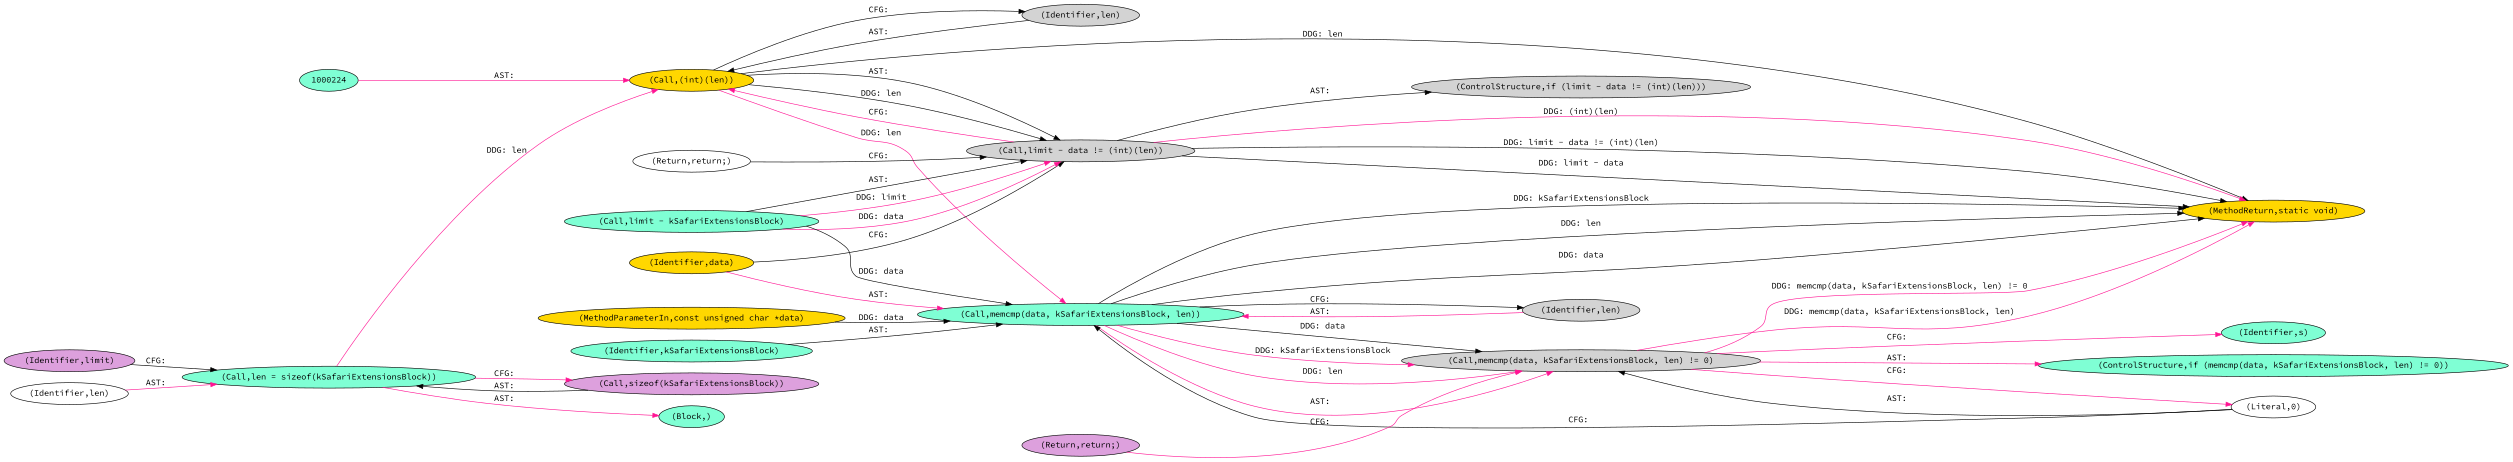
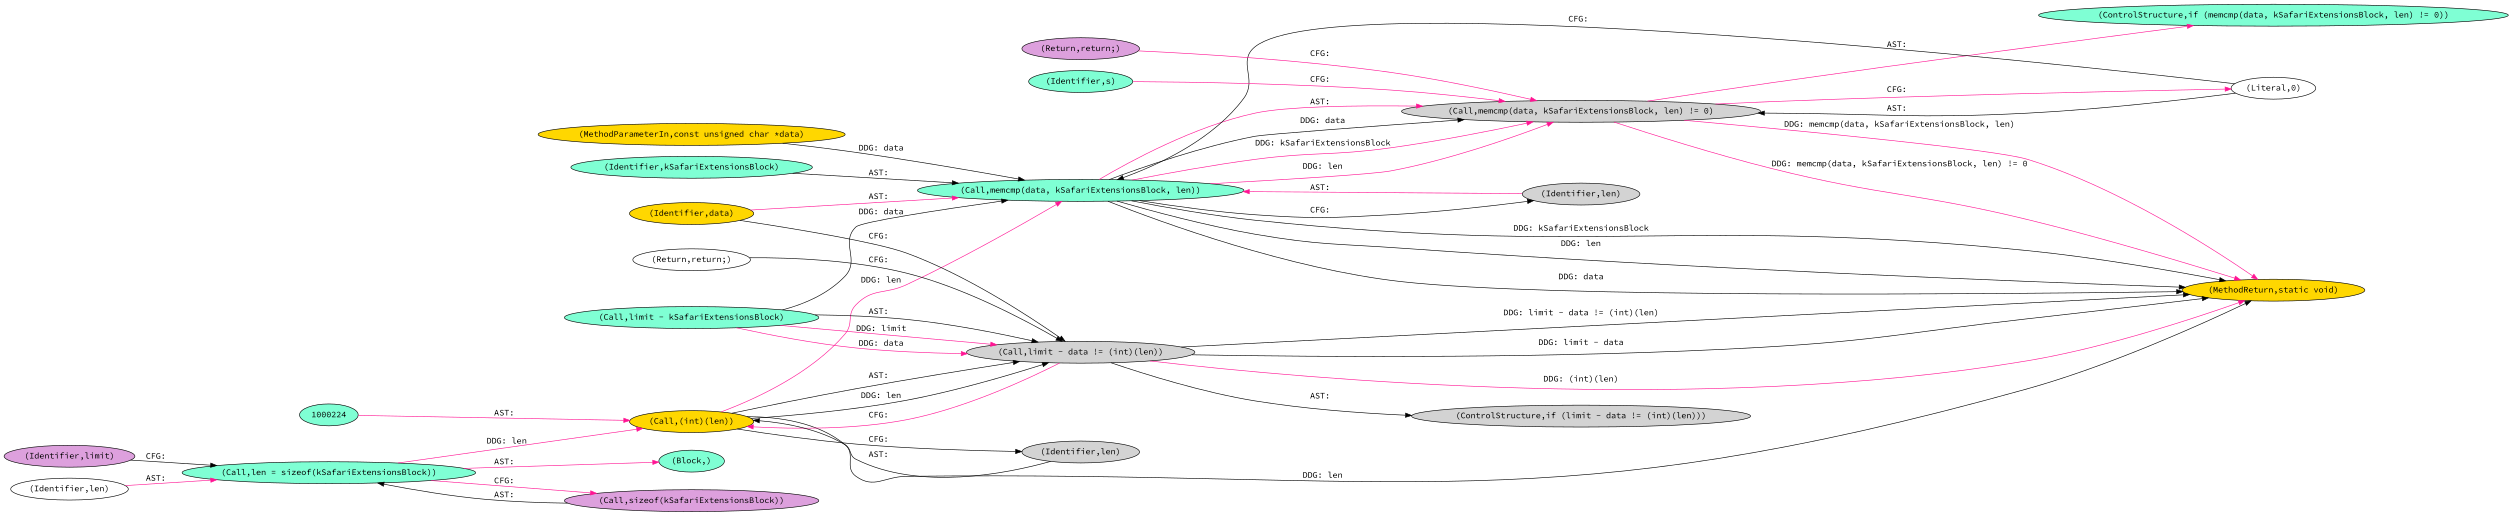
(1966, 343) -> (1316, 86)
